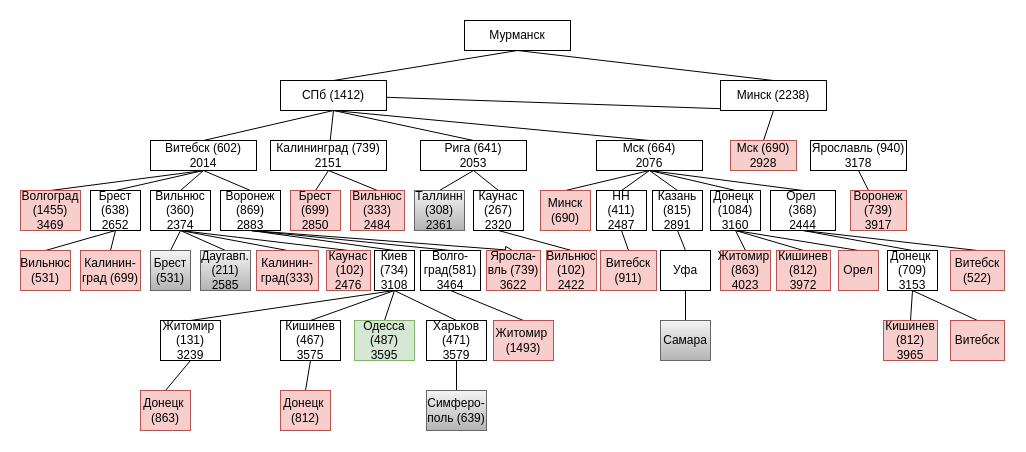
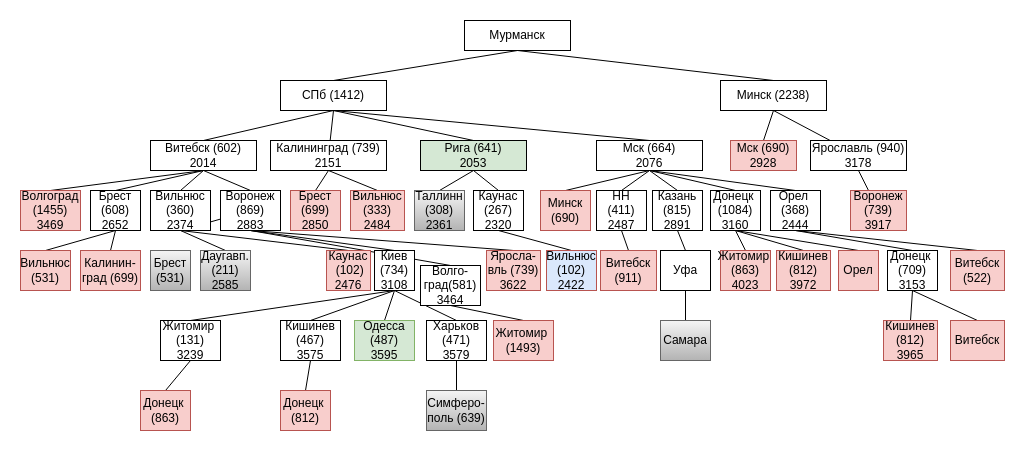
(554, 103) -> (803, 126)
(474, 156) -> (474, 156)
(116, 211) -> (116, 211)
(803, 211) -> (796, 211)
(175, 241) -> (215, 221)
(239, 241) -> none
(504, 250) -> (508, 250)
(288, 271) -> none
(451, 271) -> (451, 286)
(572, 271) -> (572, 271)
